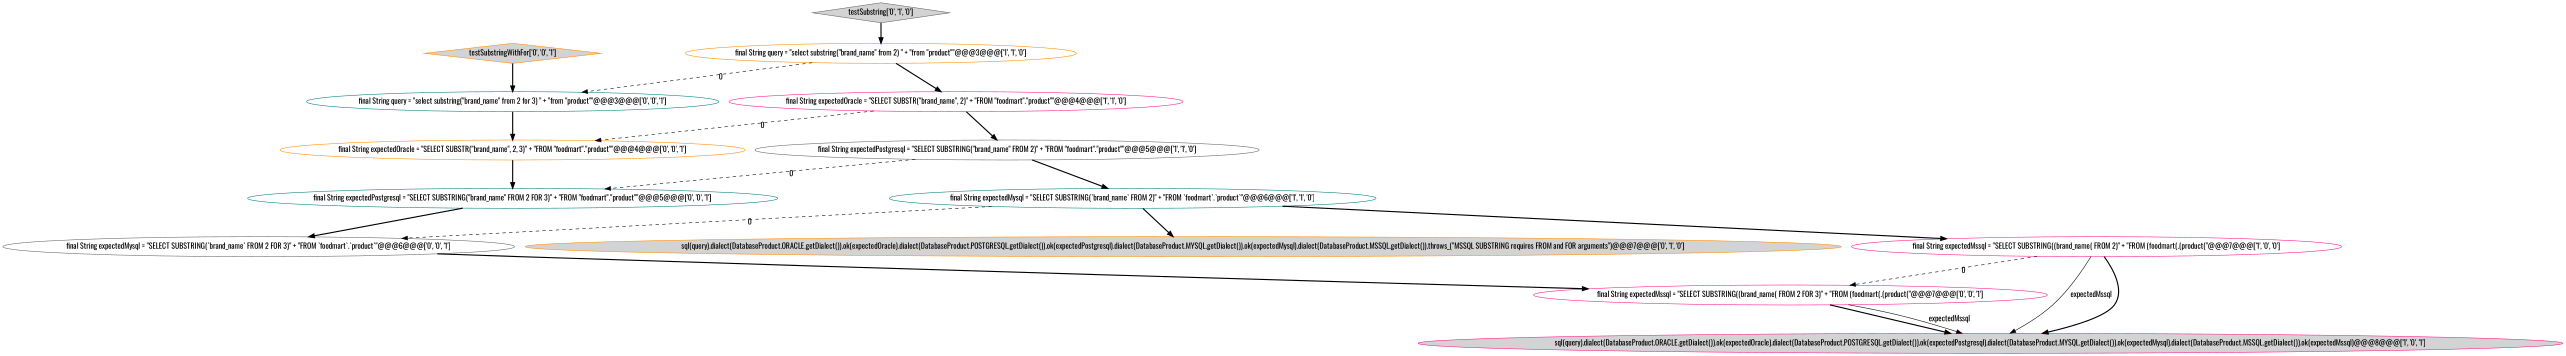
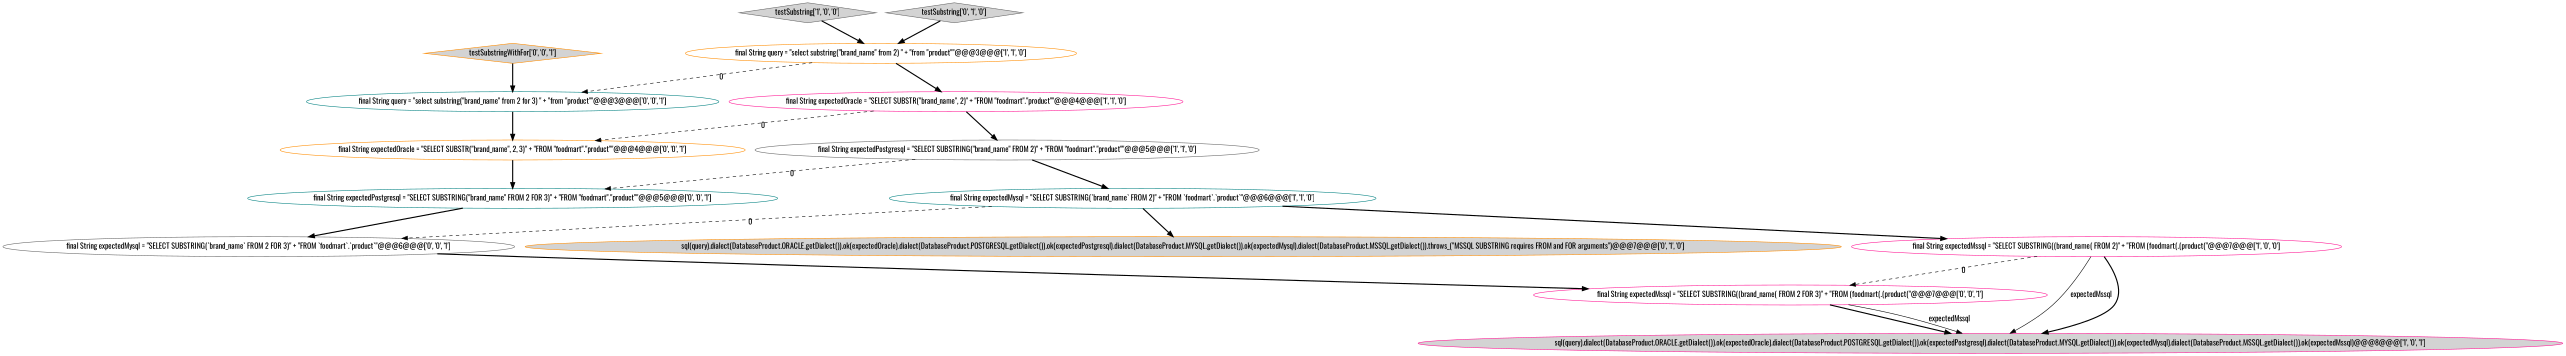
none -> (808, 13)
